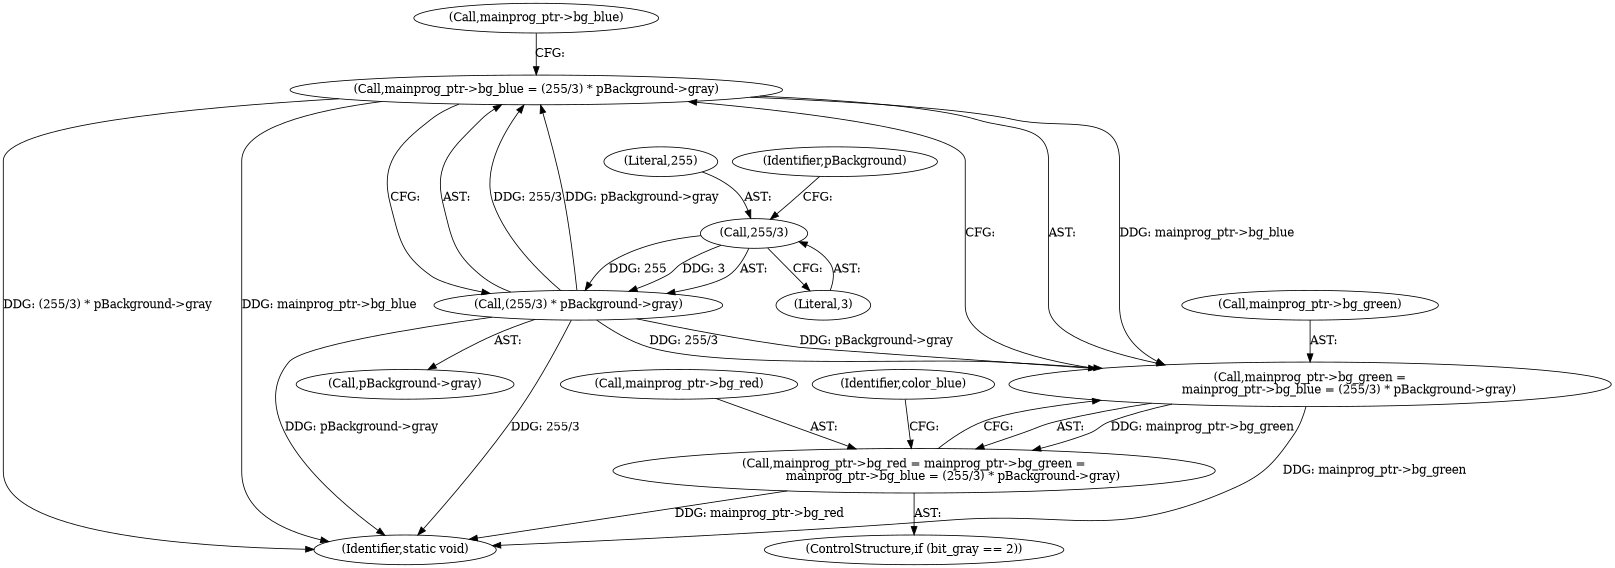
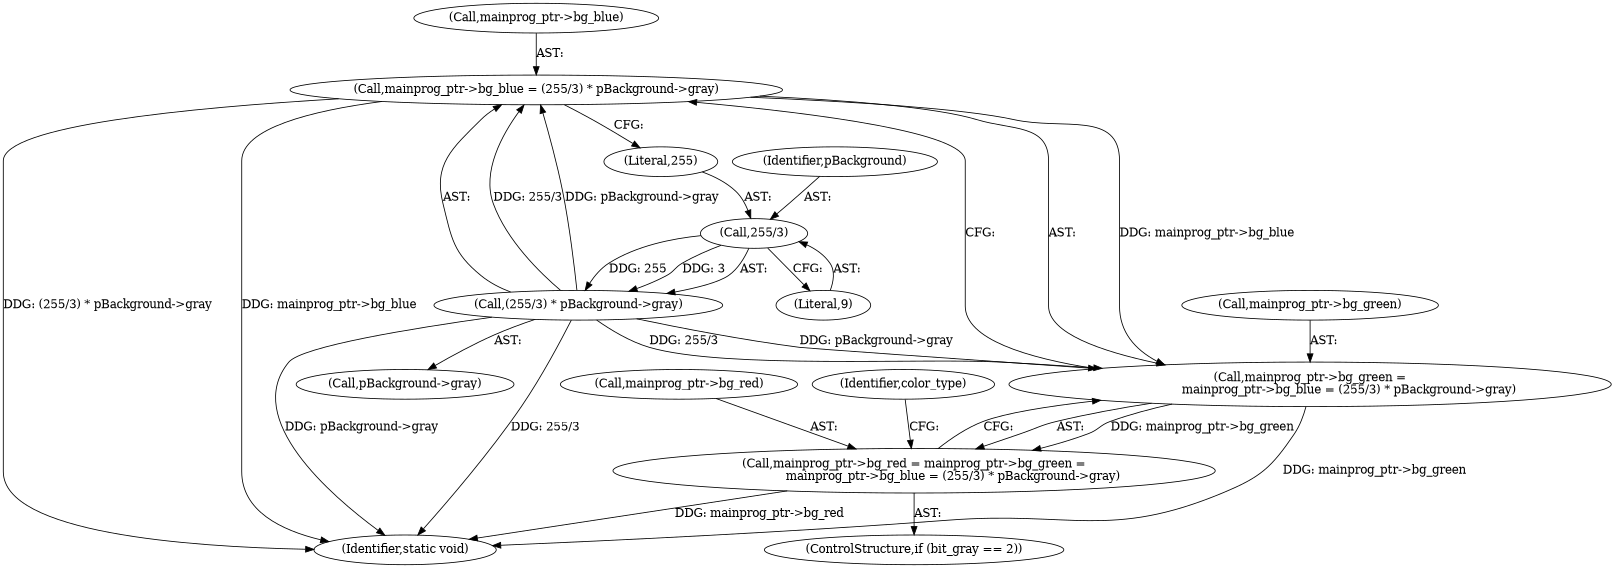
(552, 54) -> (552, 54)
(820, 198) -> (820, 198)
(391, 206) -> (599, 123)
(823, 305) -> (823, 305)
(903, 384) -> (903, 384)
